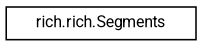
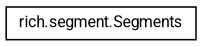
(101, 23) -> (101, 23)
